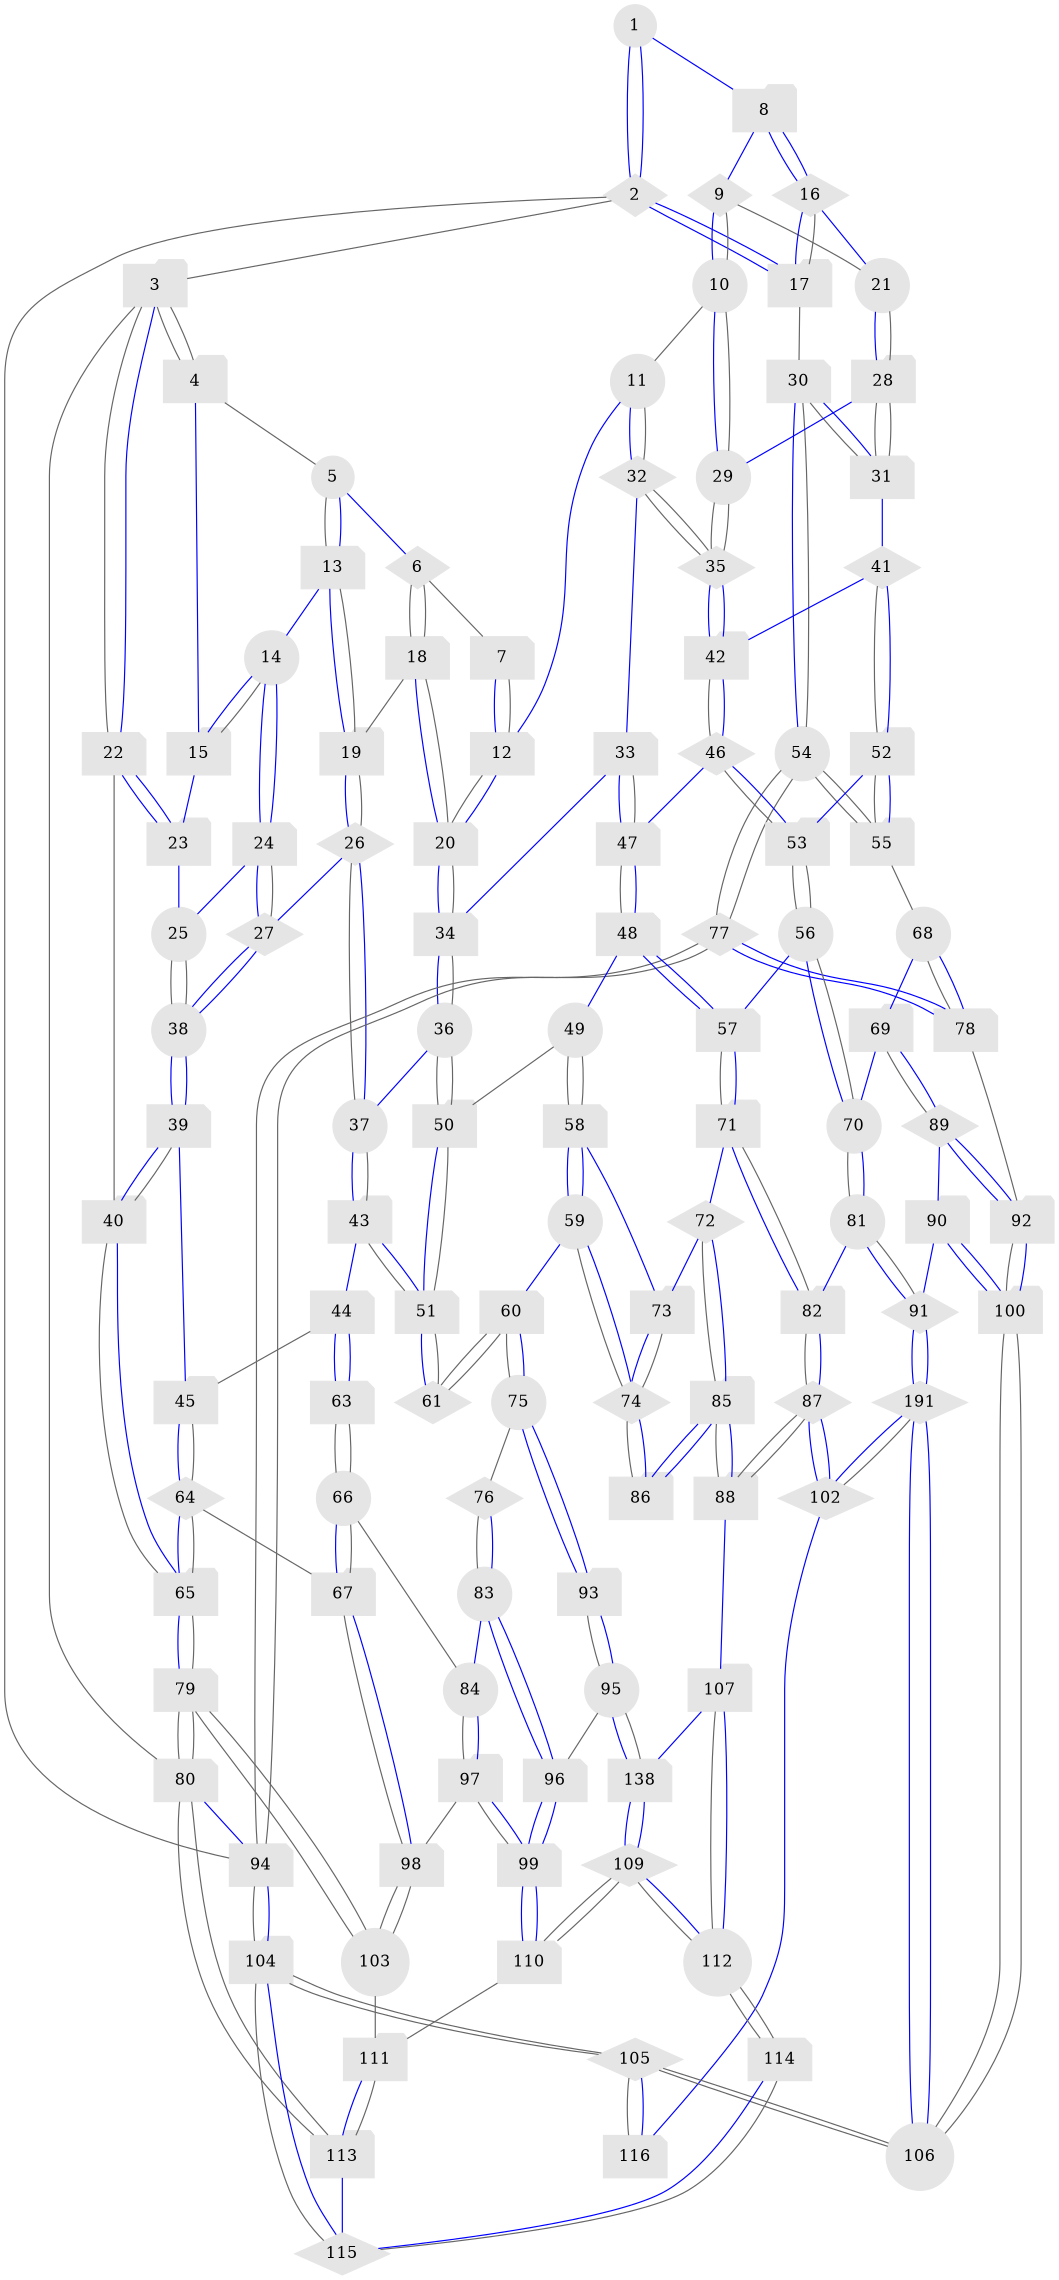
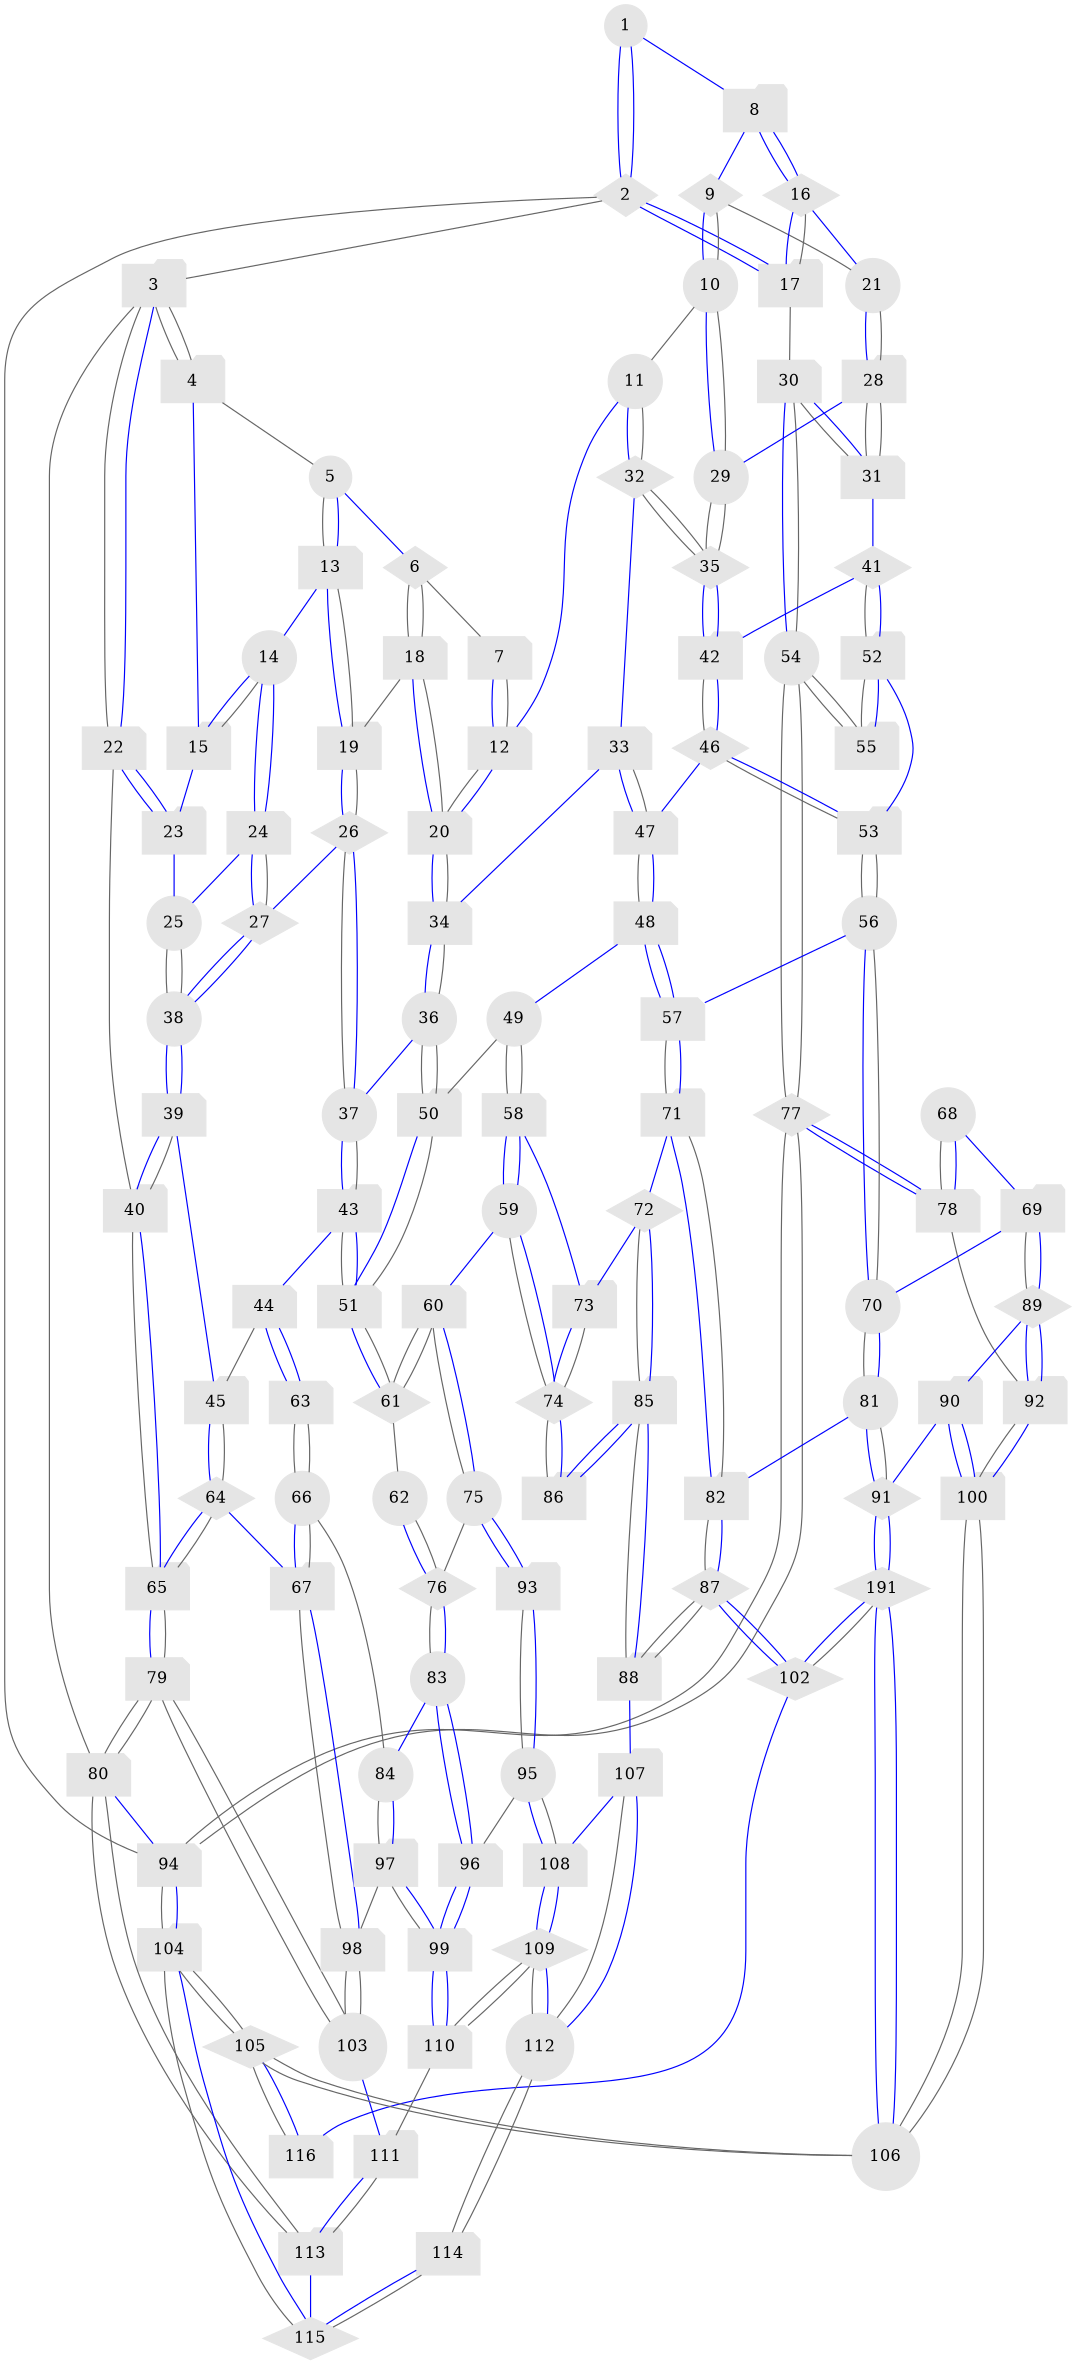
(902, 888) -> none
none -> (400, 1498)
(266, 1547) -> (256, 1540)
(640, 1780) -> (555, 1865)
(375, 2020) -> (375, 2121)
